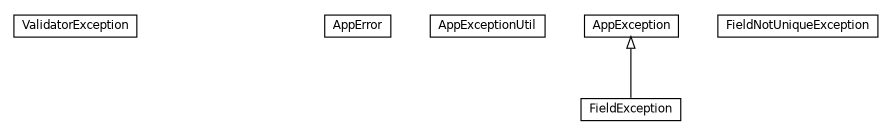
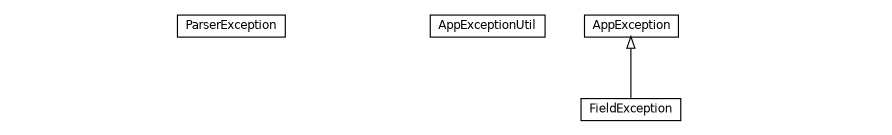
(75, 26) -> none
none -> (231, 26)
(357, 26) -> none
(798, 26) -> none
